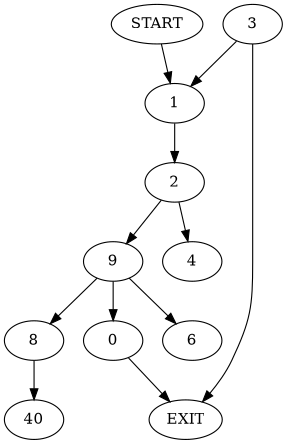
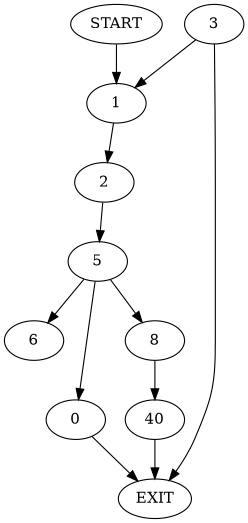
(113, 261) -> (98, 261)
(192, 261) -> none
none -> (155, 454)
